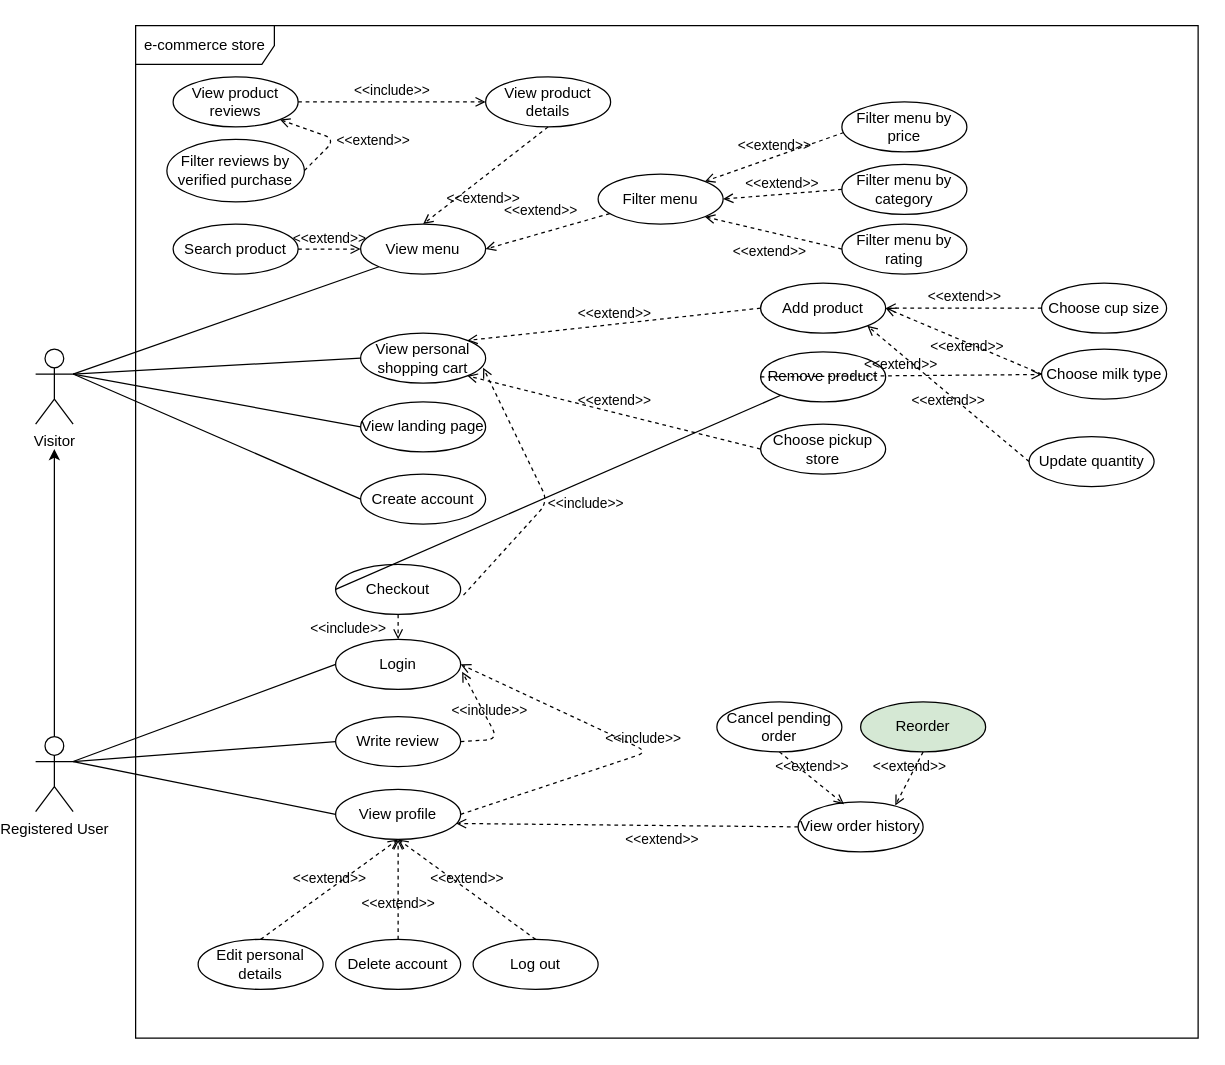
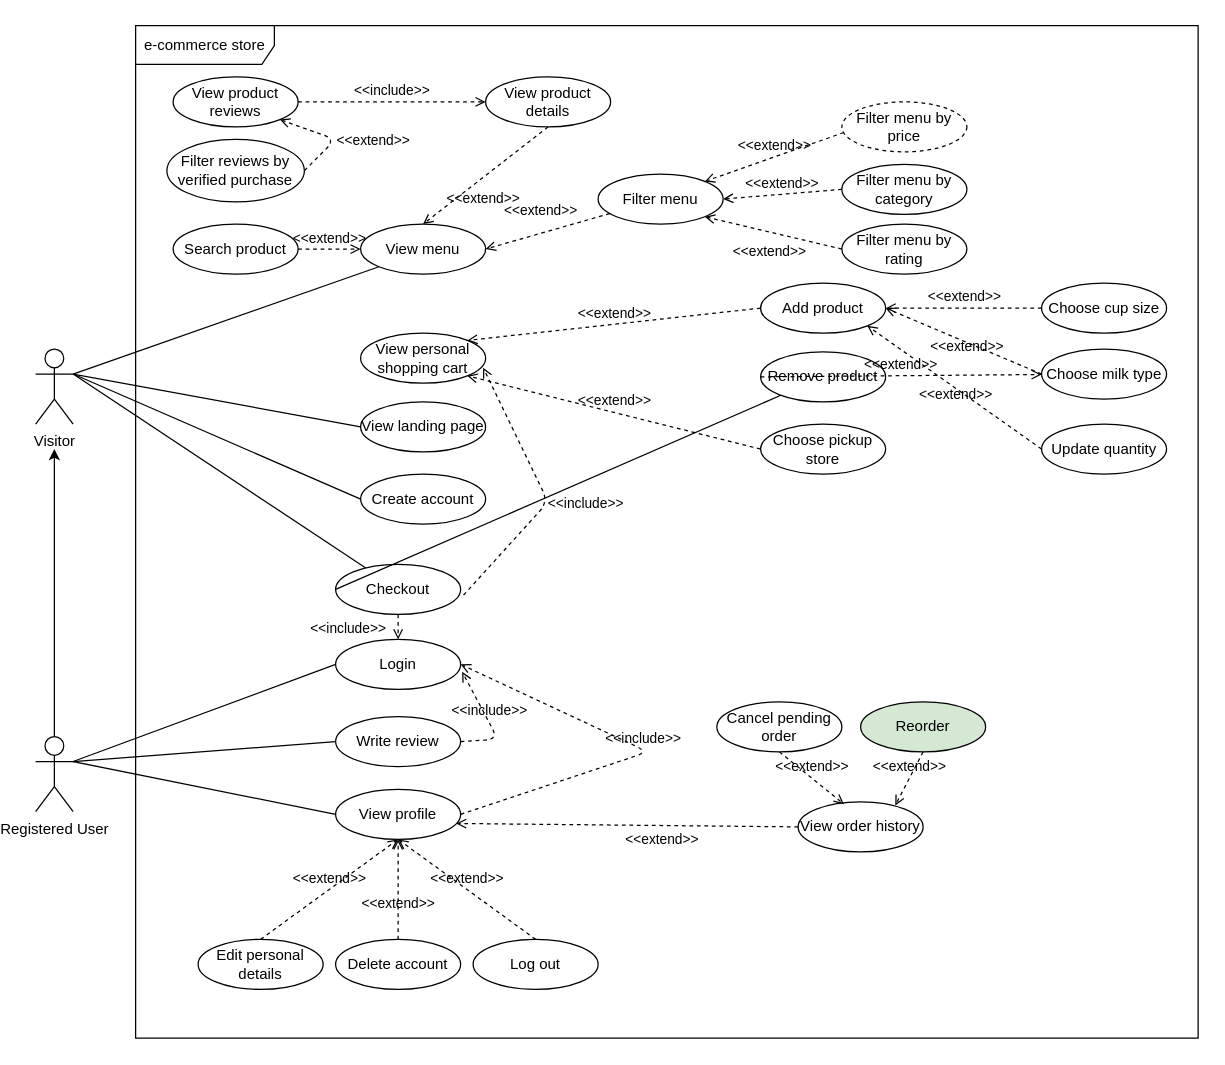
(904, 127) -> (904, 127)
(221, 366) -> (223, 473)
(1092, 462) -> (1104, 449)
